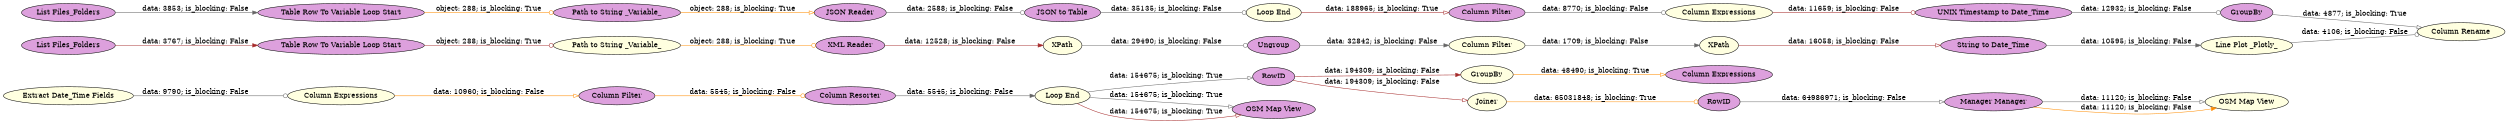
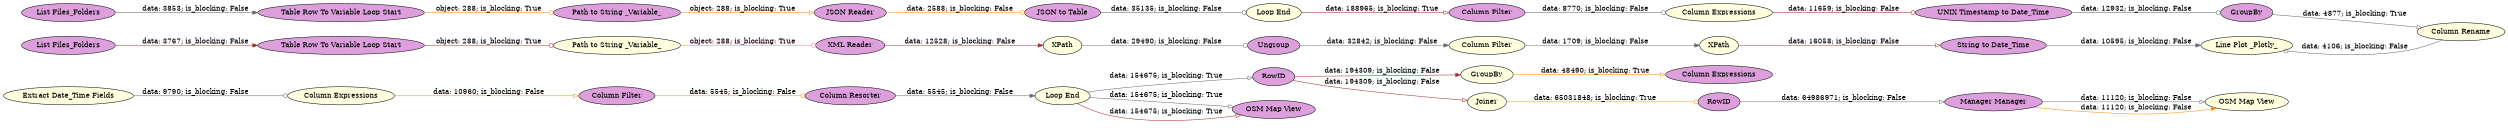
(953, 13) -> (953, 13)
(2353, 39) -> (2366, 54)
